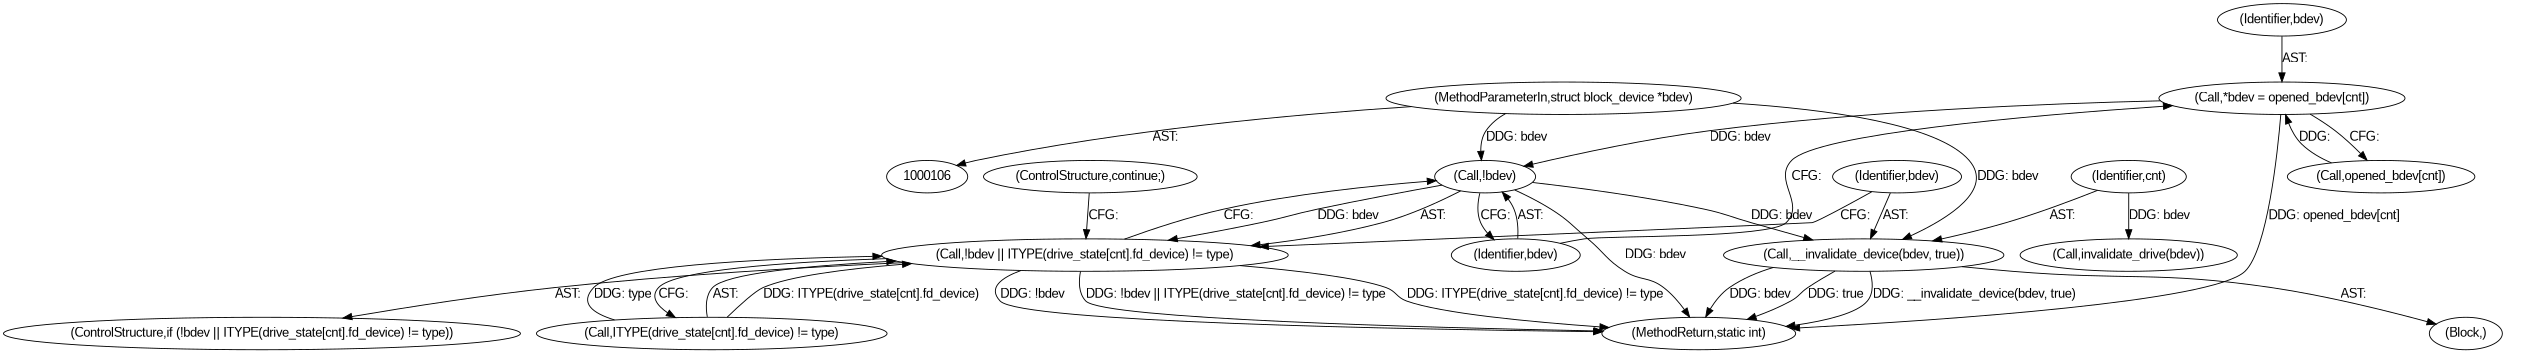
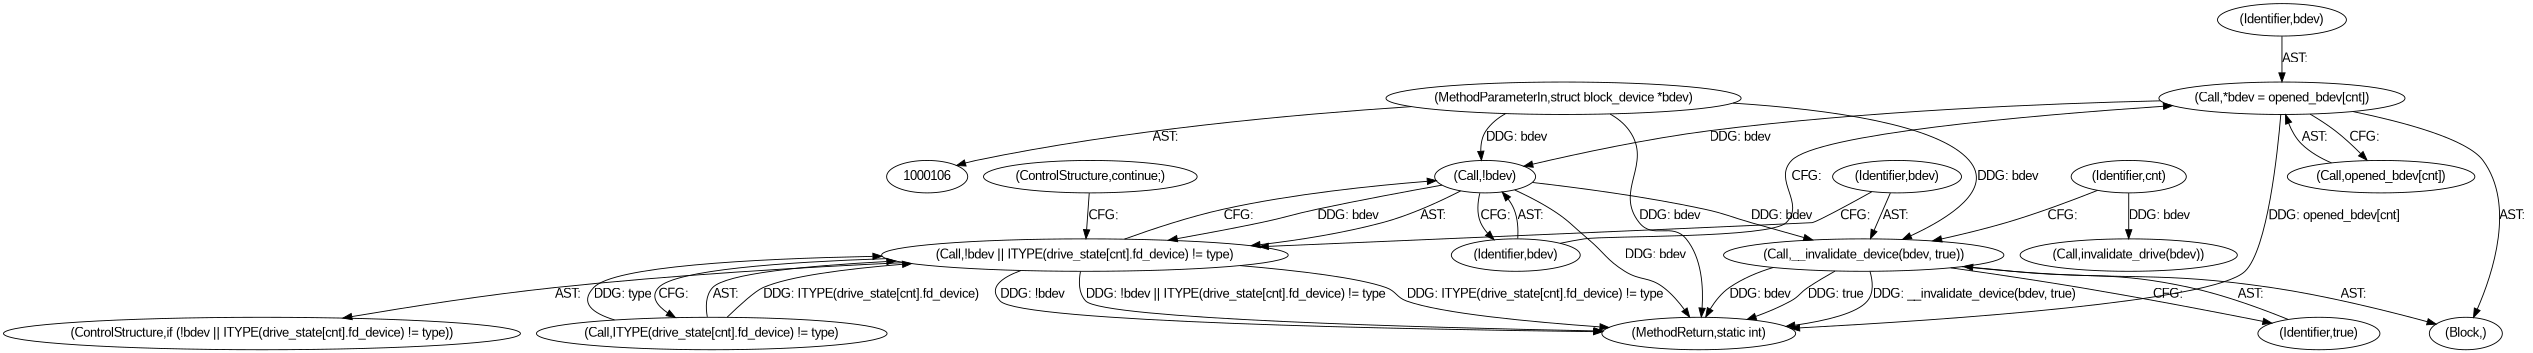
(2317, 137) -> (2317, 137)
none -> (2486, 167)
(2064, 216) -> (2064, 216)
none -> (1640, 223)
none -> (2319, 334)
